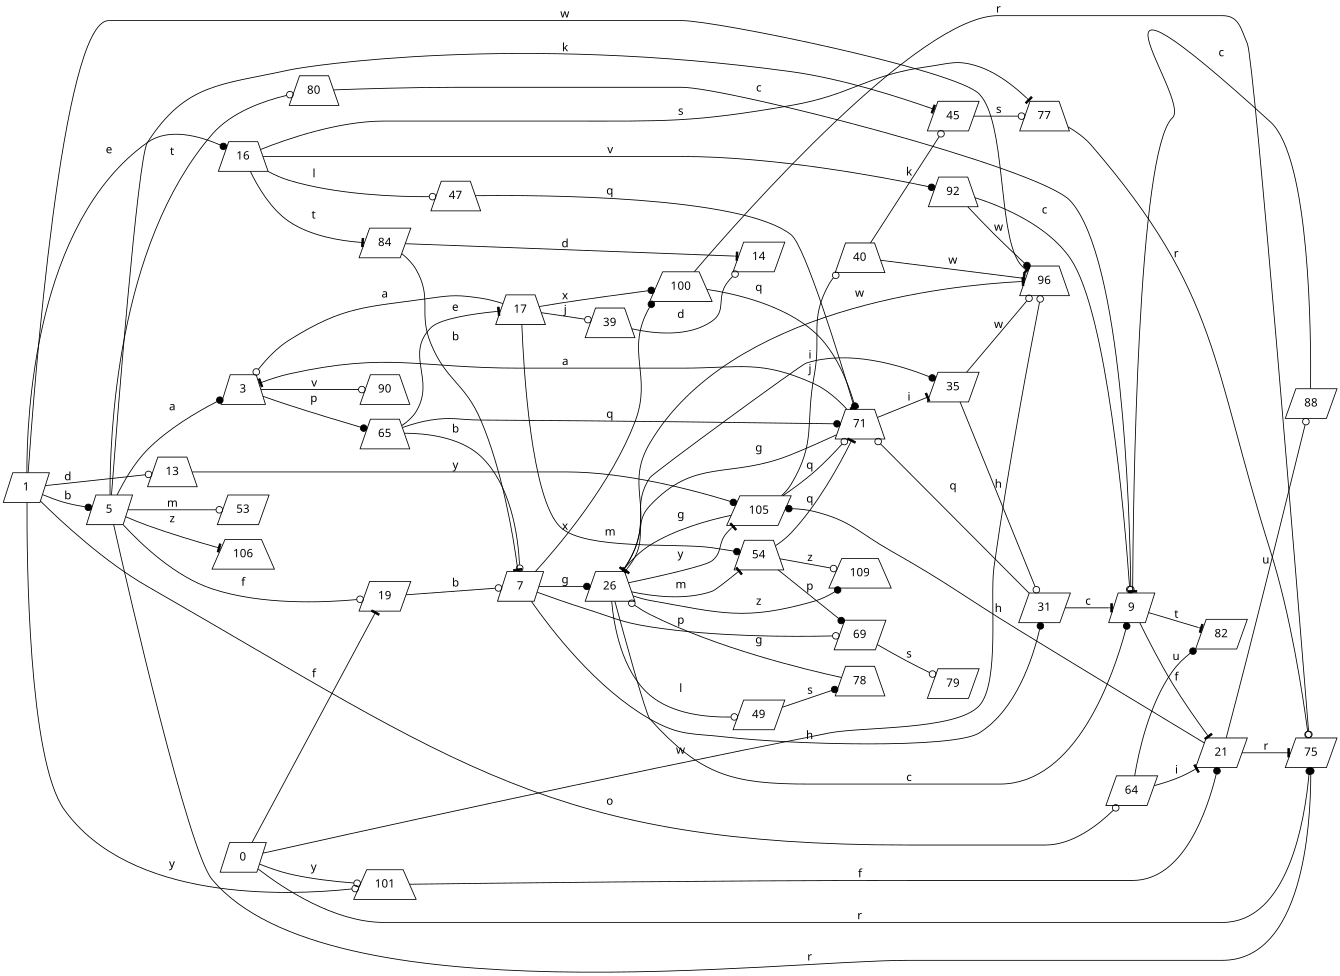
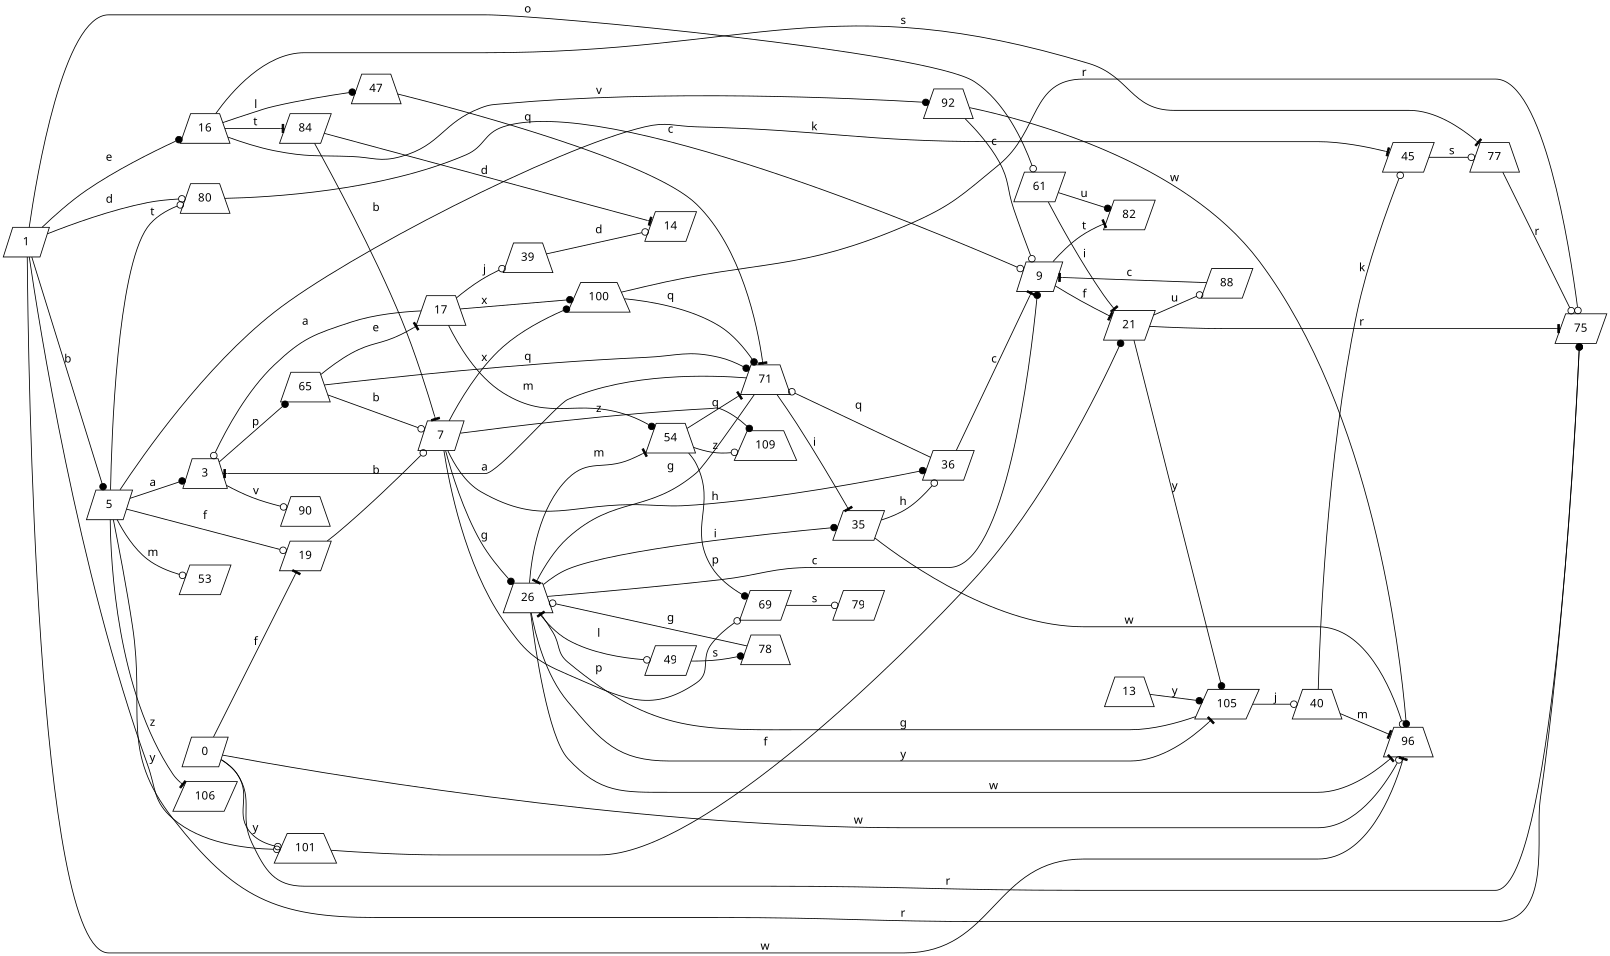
(347, 192) -> (285, 104)
(953, 261) -> (1362, 715)
(814, 472) -> none
(95, 480) -> (112, 212)
(243, 554) -> (205, 796)
(1045, 608) -> (948, 465)
(999, 609) -> (1175, 486)
(735, 613) -> (606, 417)
(1132, 791) -> (1040, 187)
